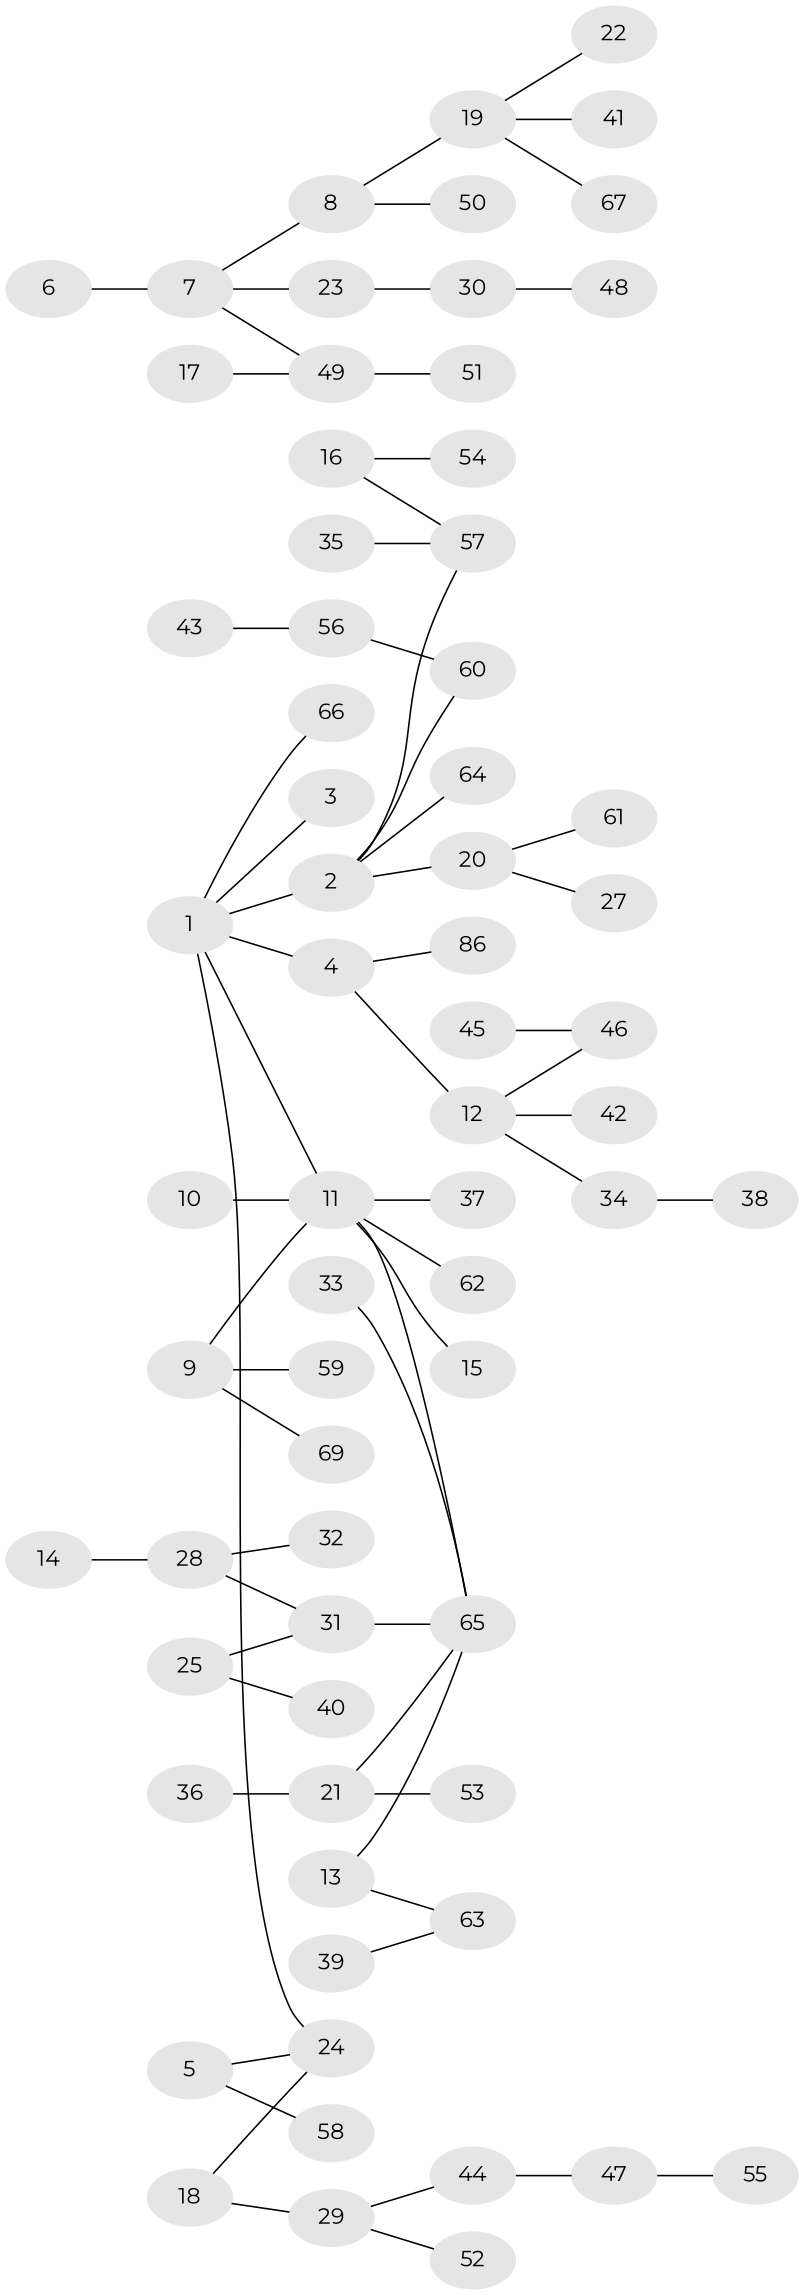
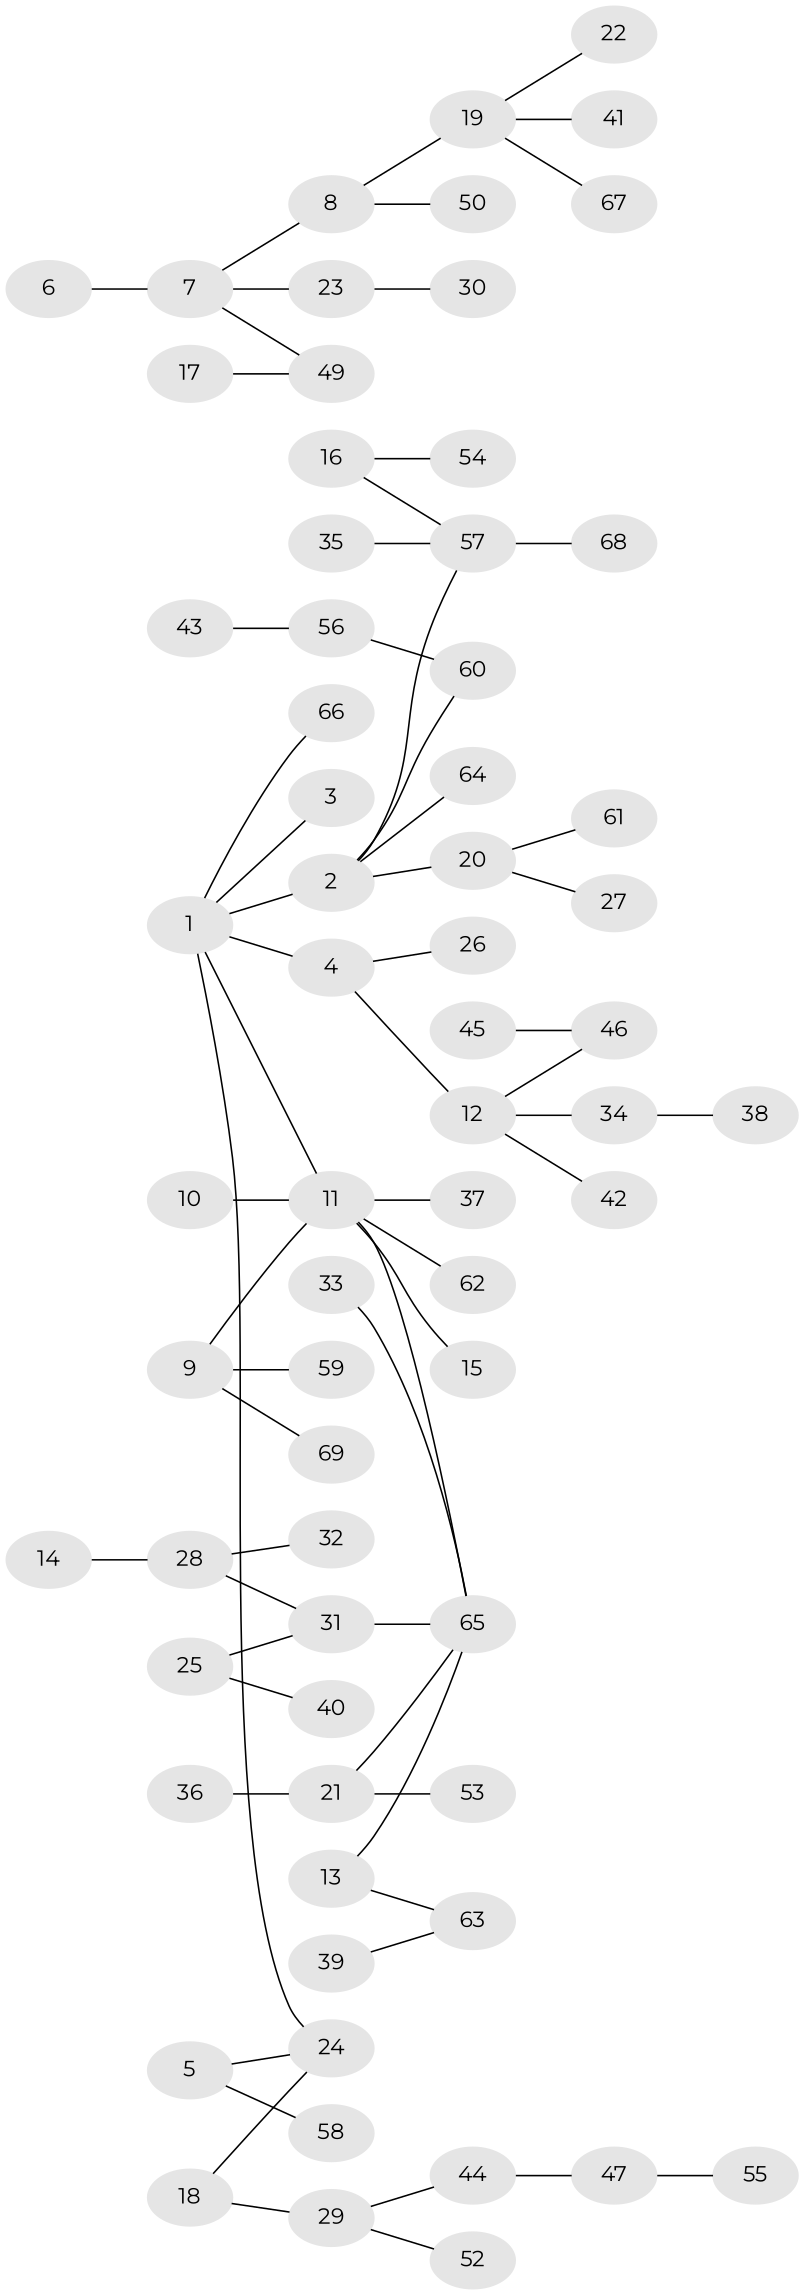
(614, 289) -> none
(473, 374) -> none
none -> (614, 544)
(473, 946) -> (473, 946)
